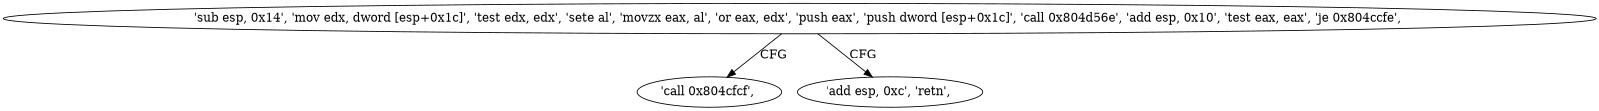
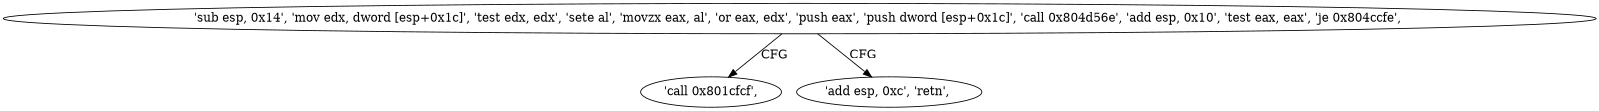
(709, 92) -> (711, 92)
